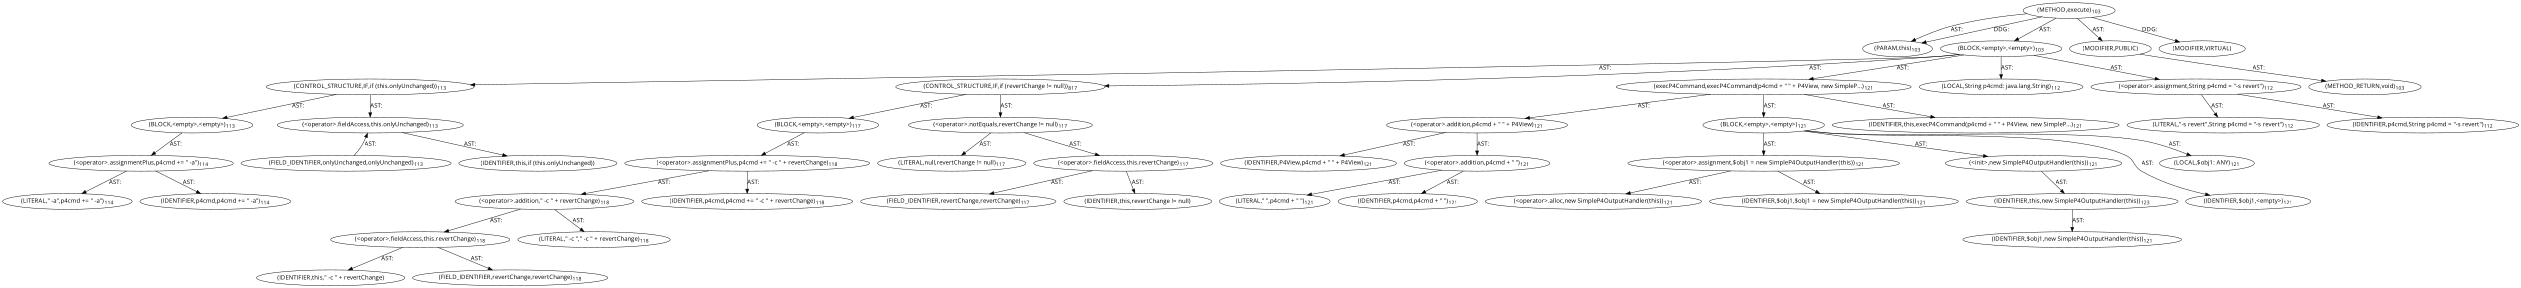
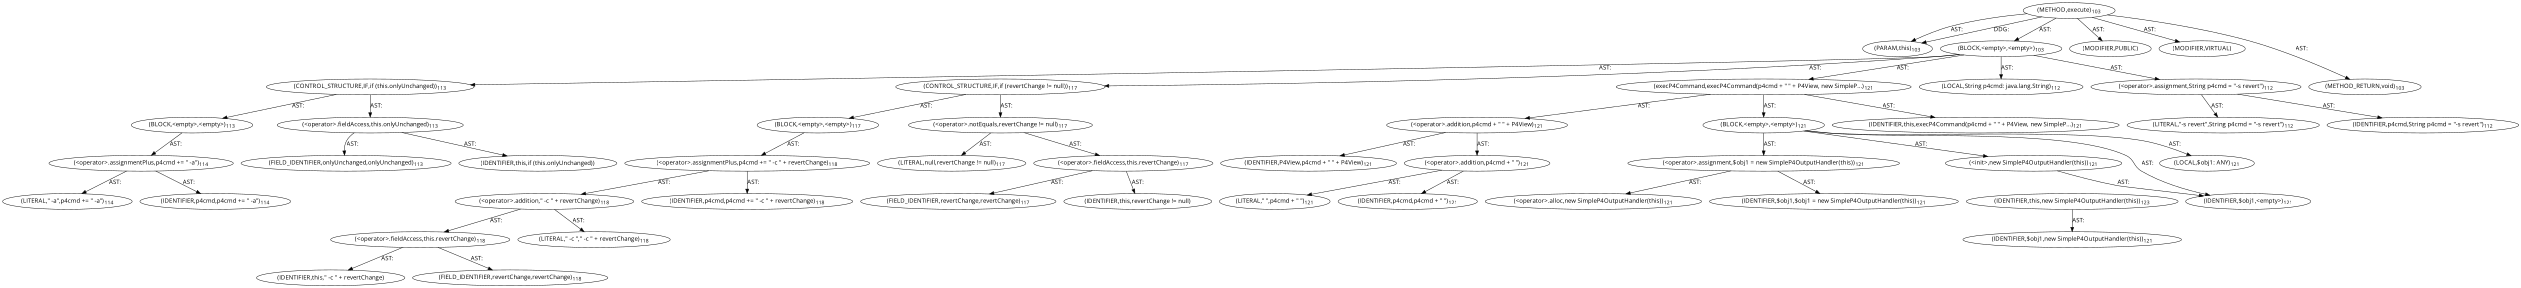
(2151, 30) -> (2151, 30)
(2231, 68) -> (2229, 36)
(1073, 86) -> (1073, 86)
(361, 147) -> (347, 141)
(2051, 181) -> (2127, 187)
